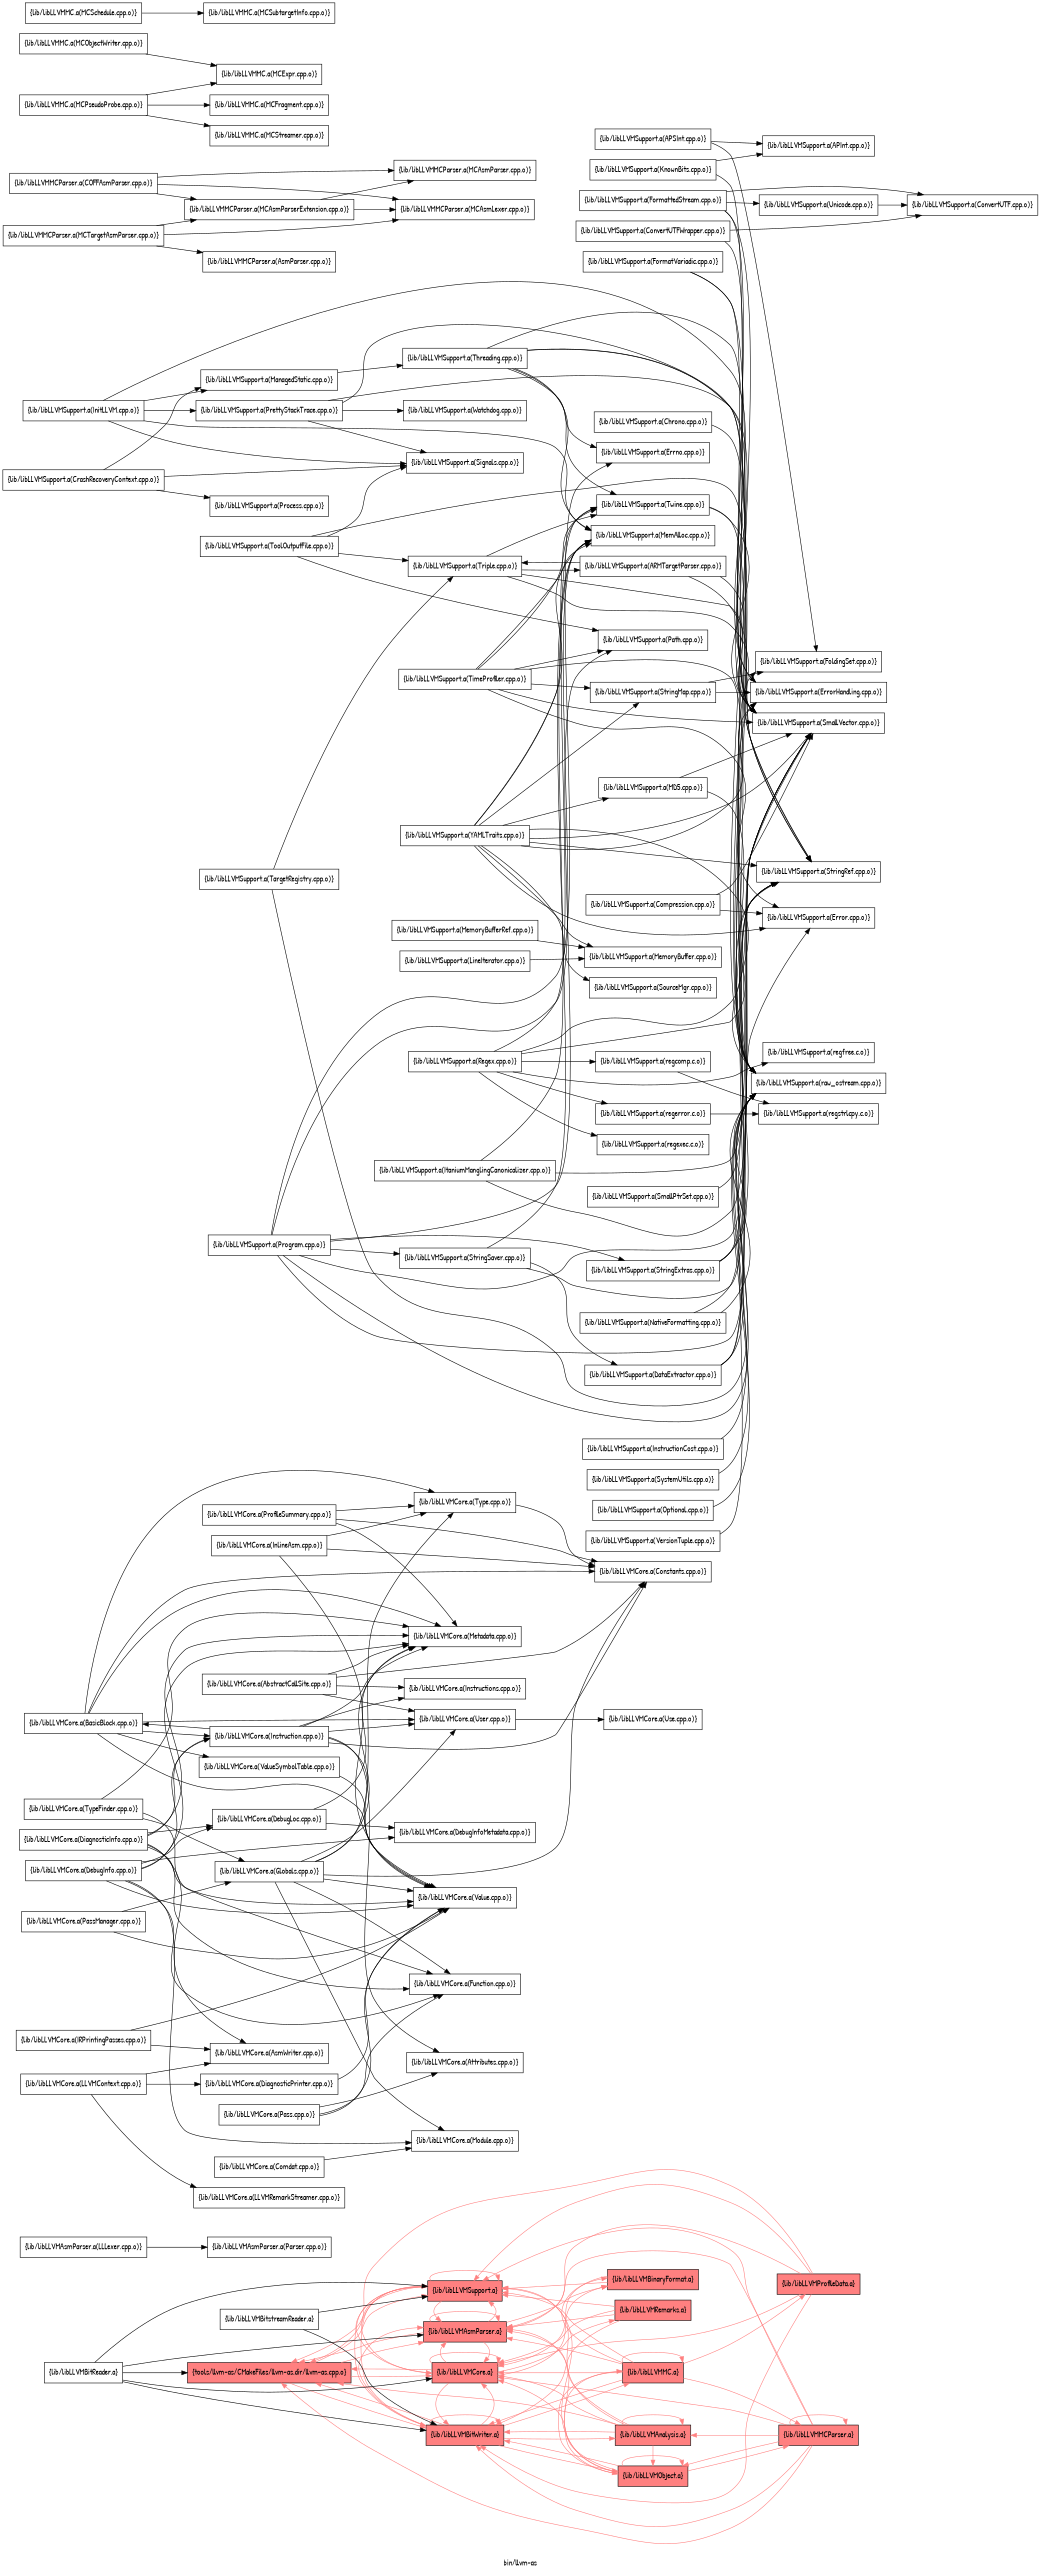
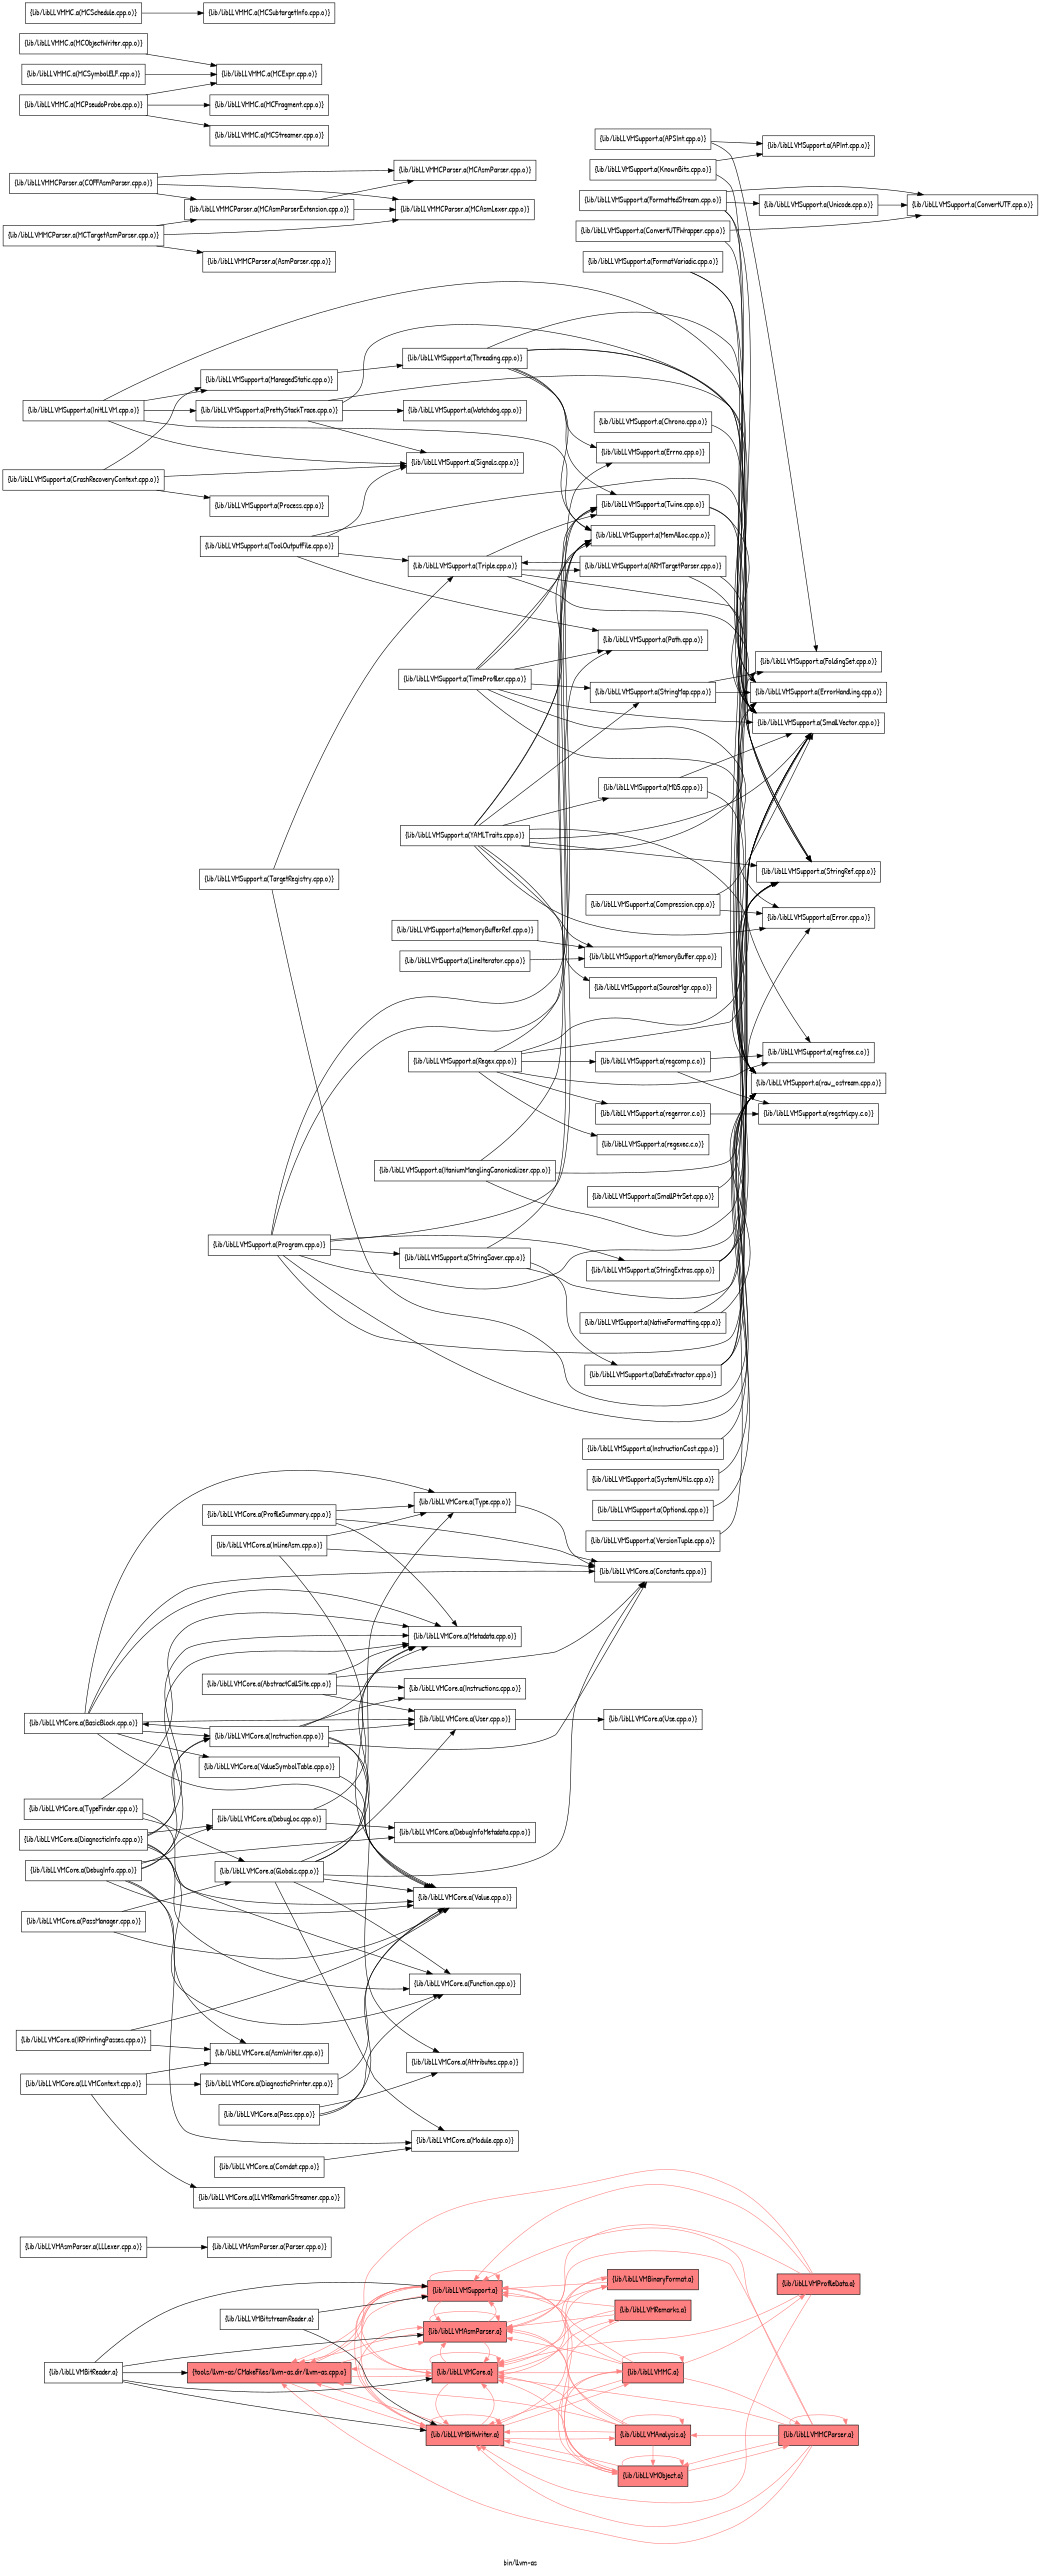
none -> (84, 74)
(732, 682) -> (721, 767)
none -> (734, 1057)
